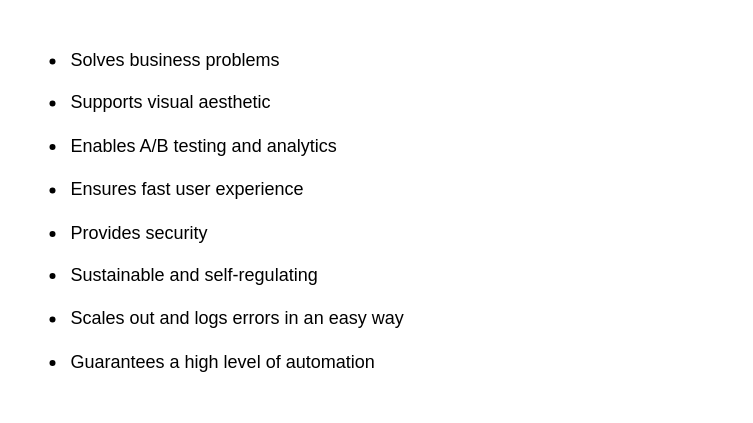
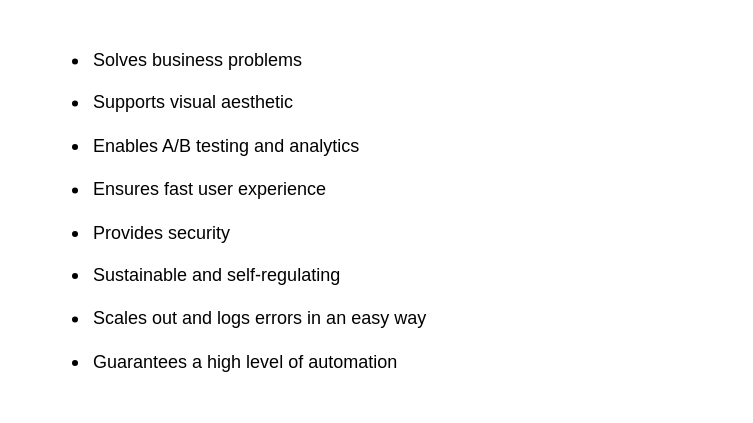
(353, 211) -> (376, 211)
